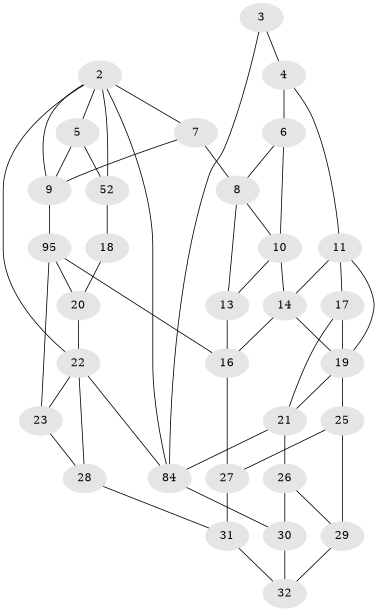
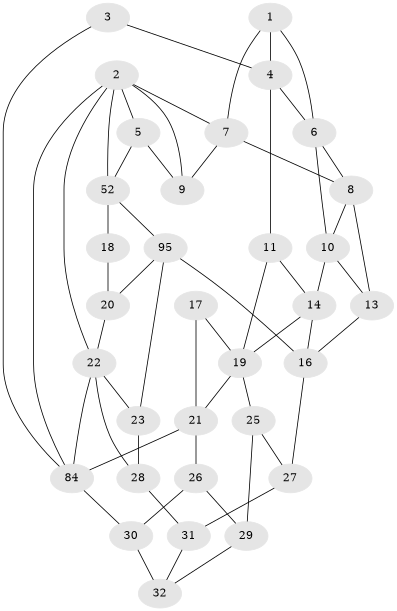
none -> (270, 18)
(50, 219) -> (137, 219)
(341, 277) -> none
